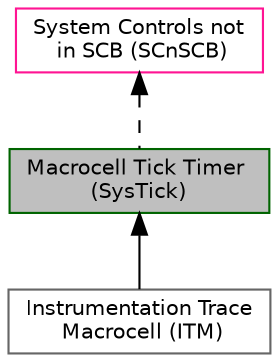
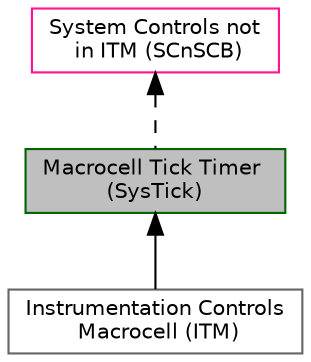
(139, 40) -> (155, 40)
(139, 322) -> (155, 322)
